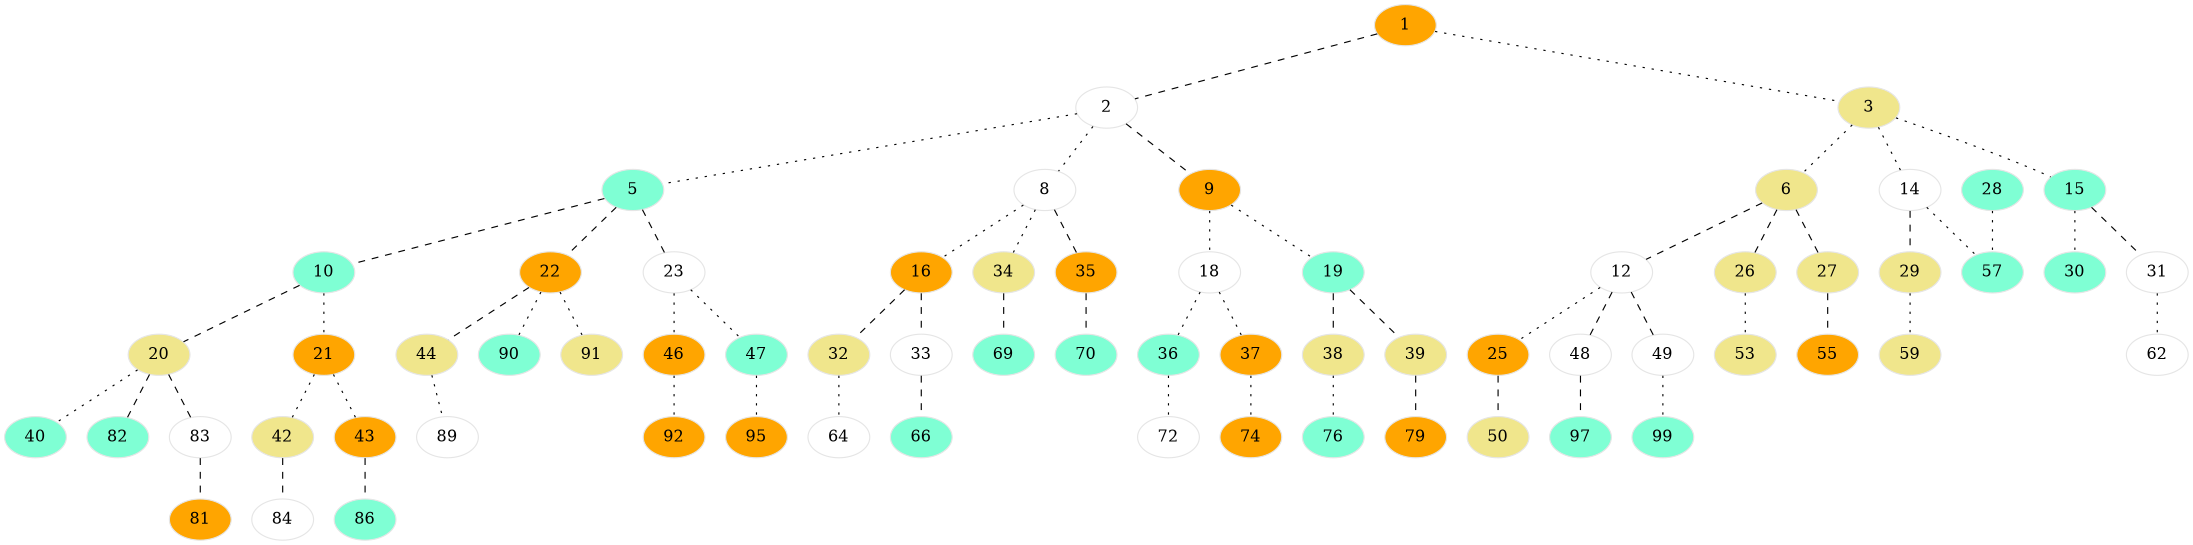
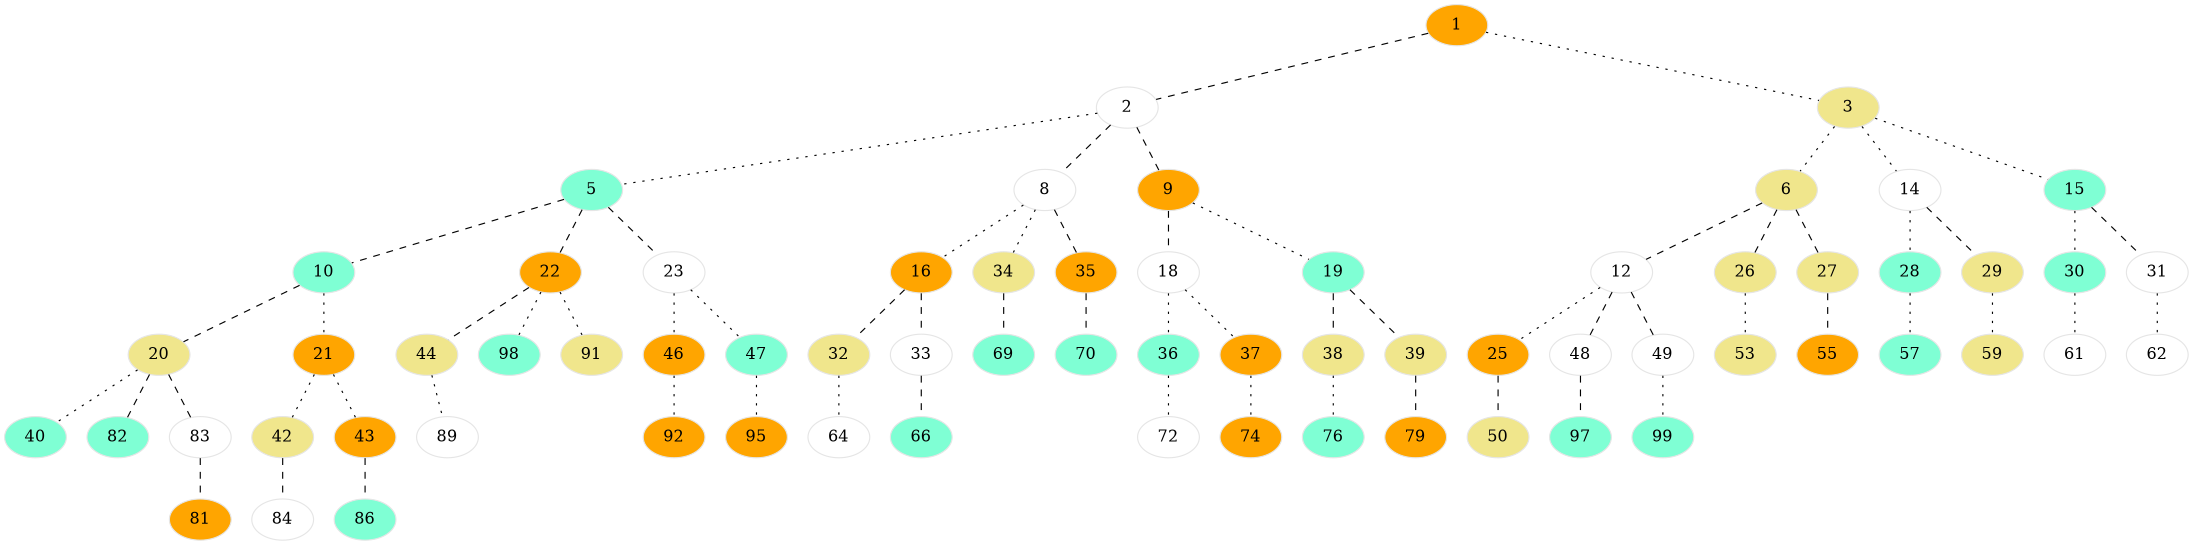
(1076, 149) -> (1086, 149)
(1210, 231) -> (1168, 231)
(1951, 231) -> (1910, 231)
(509, 355) -> (509, 355)
none -> (2075, 355)
